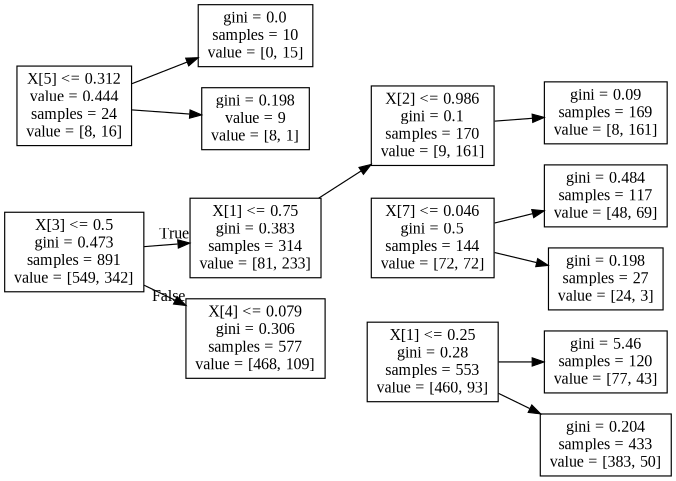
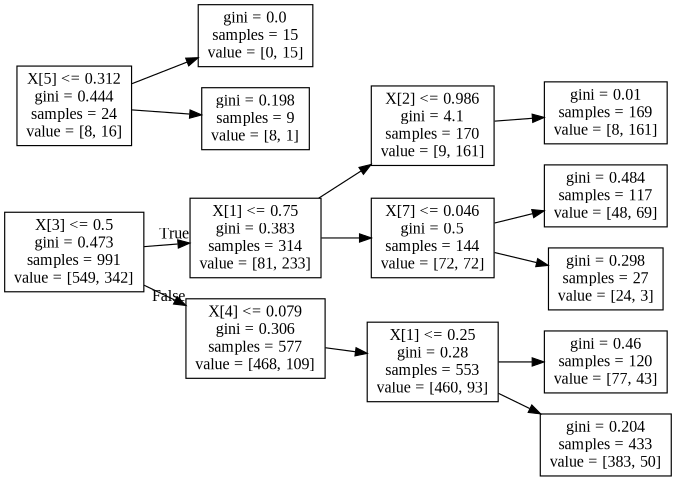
(256, 36) -> (256, 36)
(74, 106) -> (74, 106)
(606, 113) -> (606, 113)
(256, 119) -> (256, 119)
(433, 126) -> (433, 126)
none -> (340, 238)
(74, 252) -> (74, 252)
(606, 279) -> (606, 279)
none -> (340, 350)
(606, 362) -> (606, 362)
